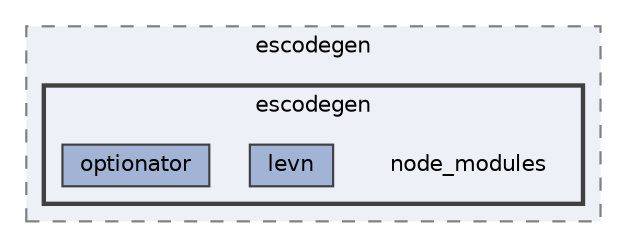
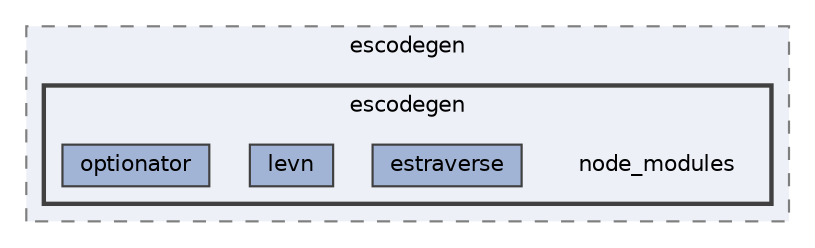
none -> (447, 165)
